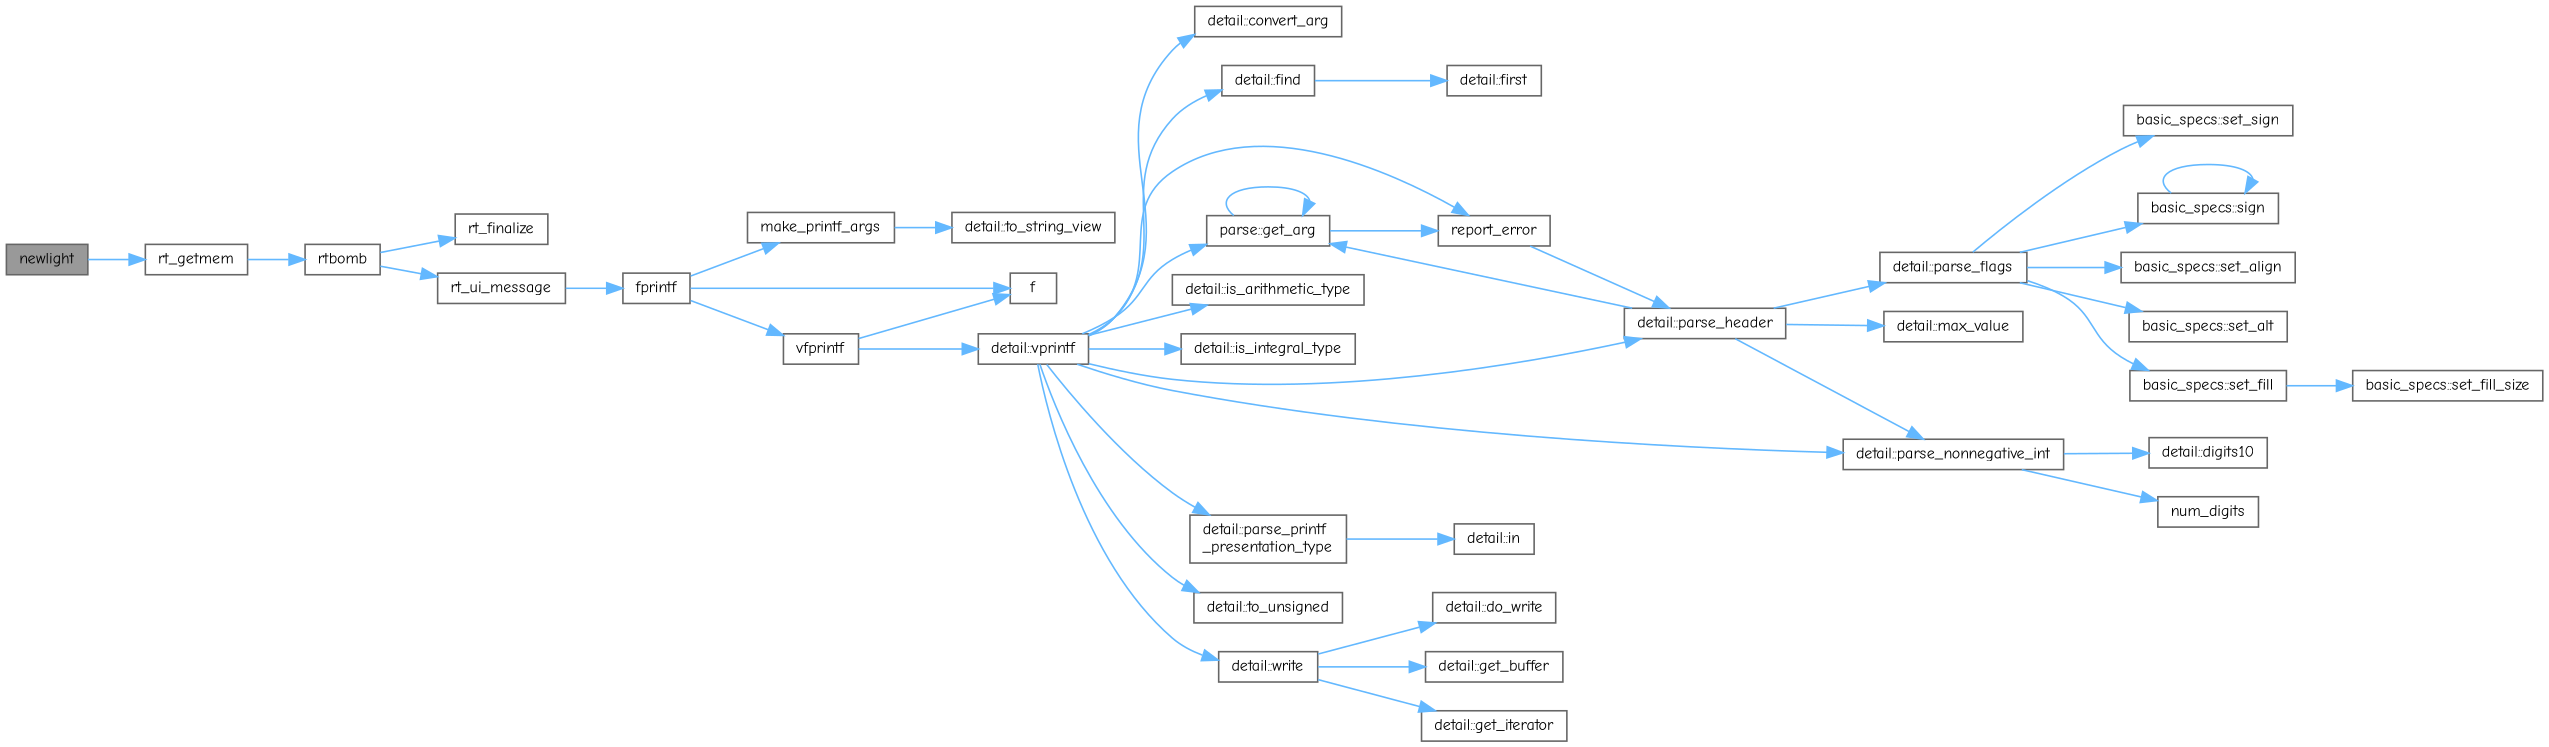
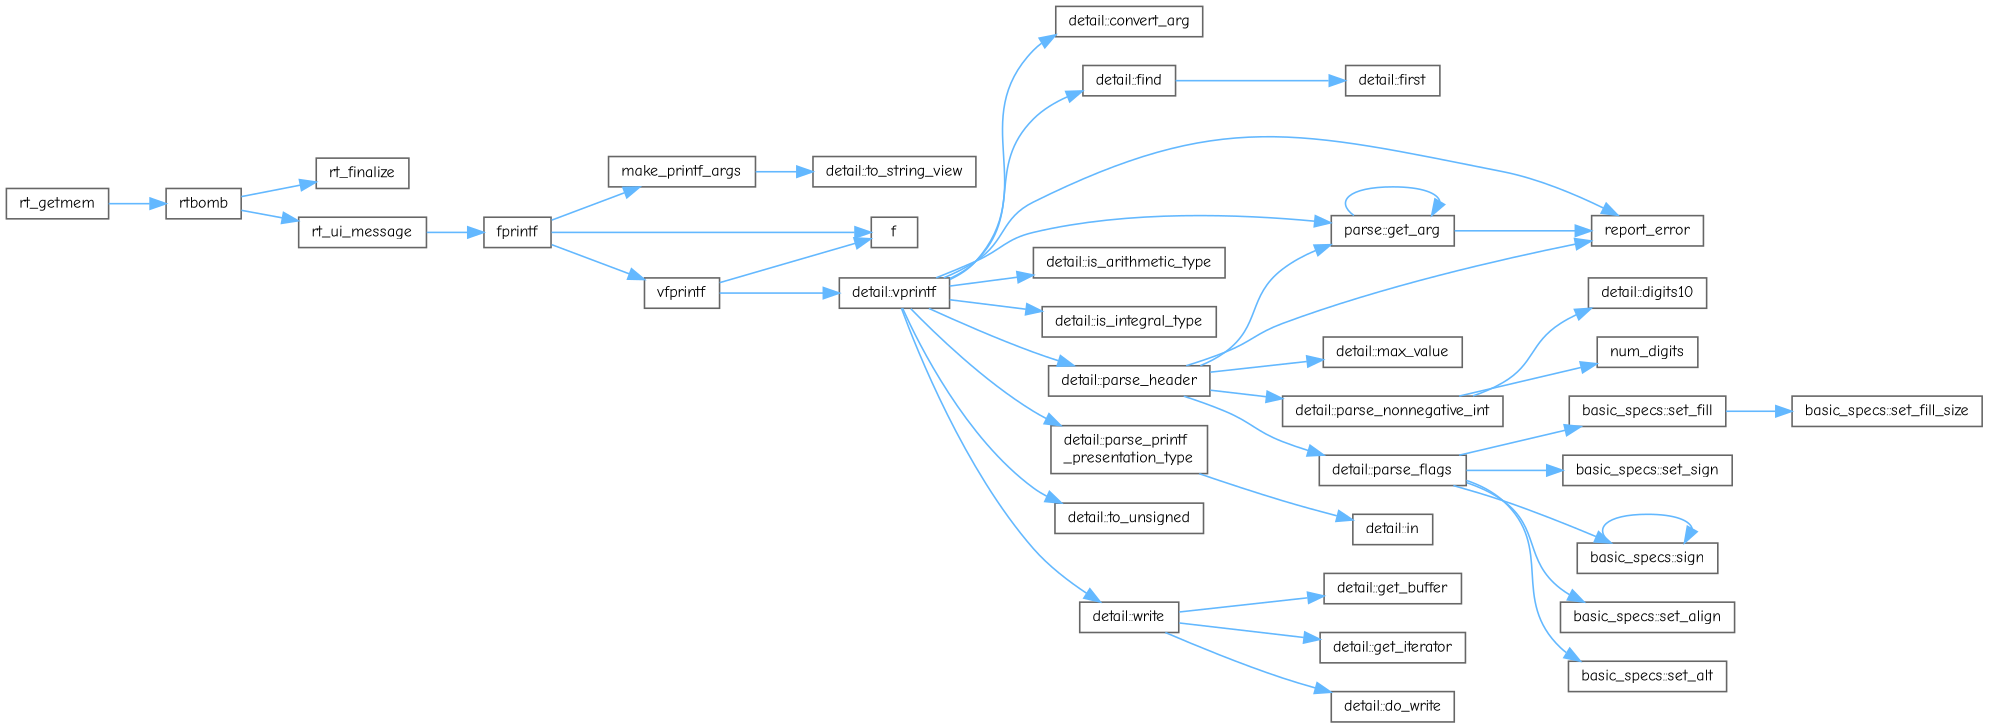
(47, 260) -> none
(1592, 274) -> (1377, 293)
(1449, 429) -> none
